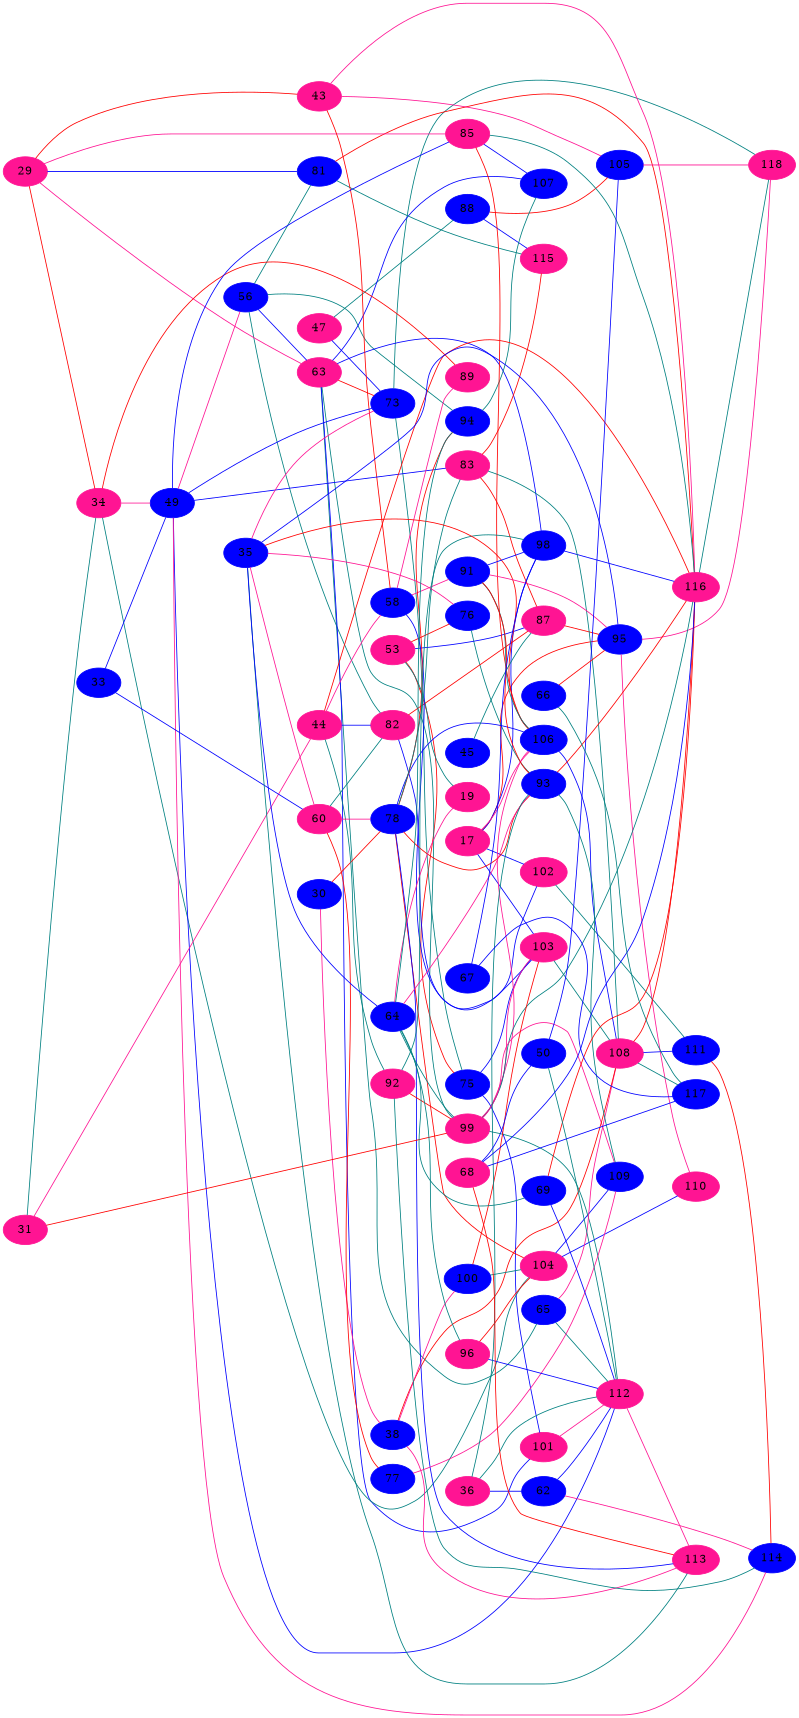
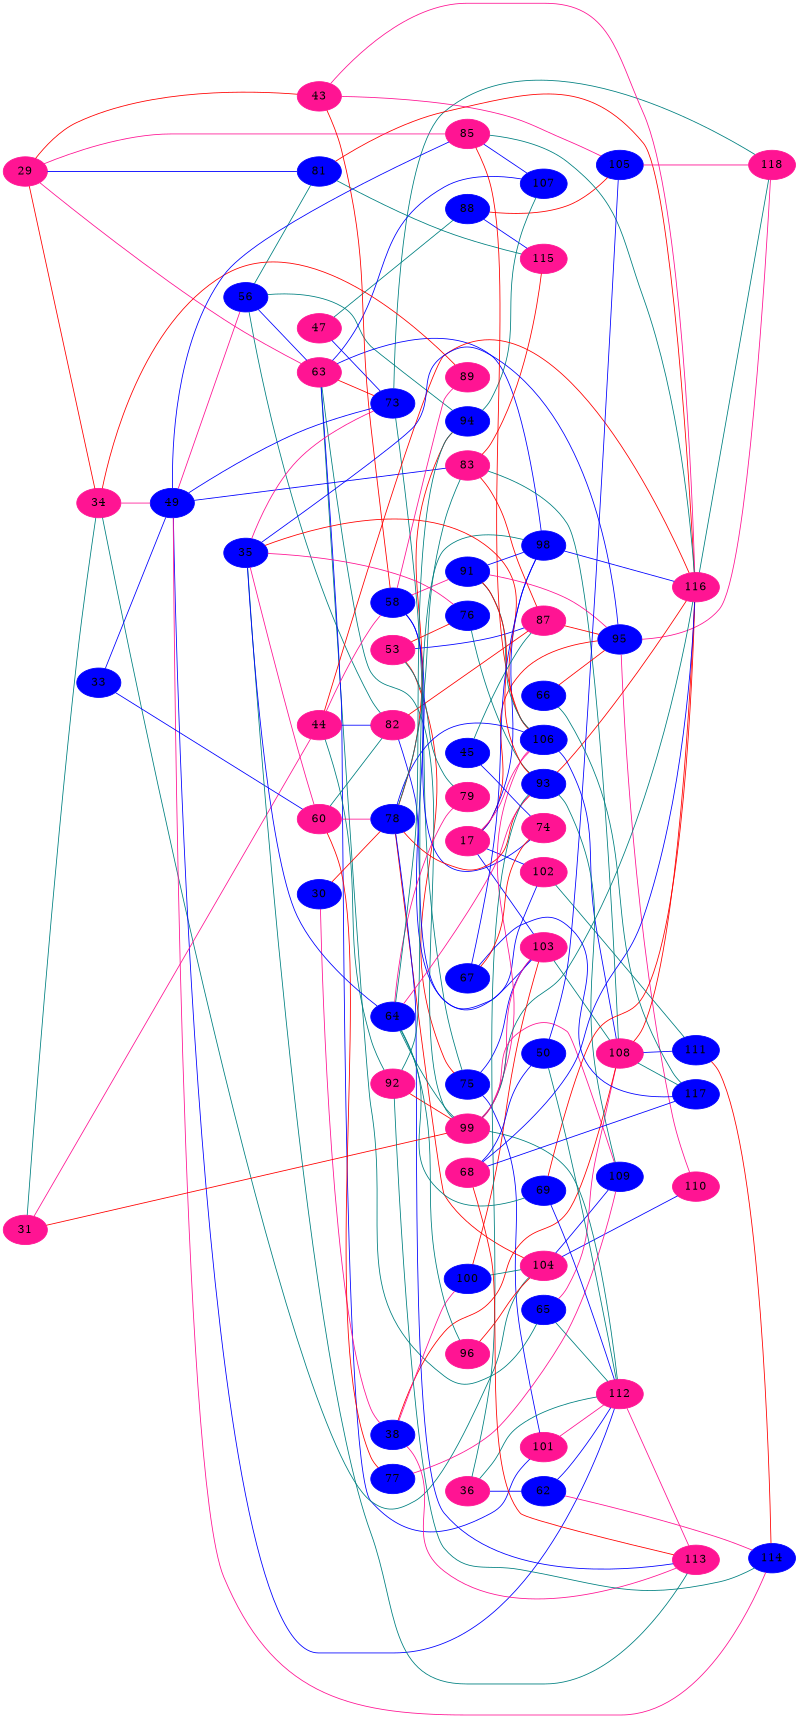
(468, 797) -> (468, 797)
none -> (544, 828)
(549, 1375) -> none
